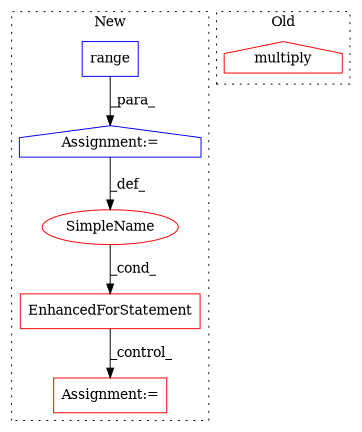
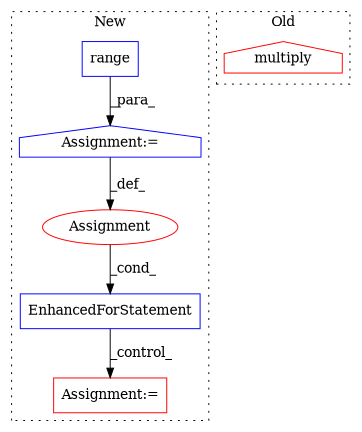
(110, 227) -> (110, 227)
(110, 311) -> (110, 311)
